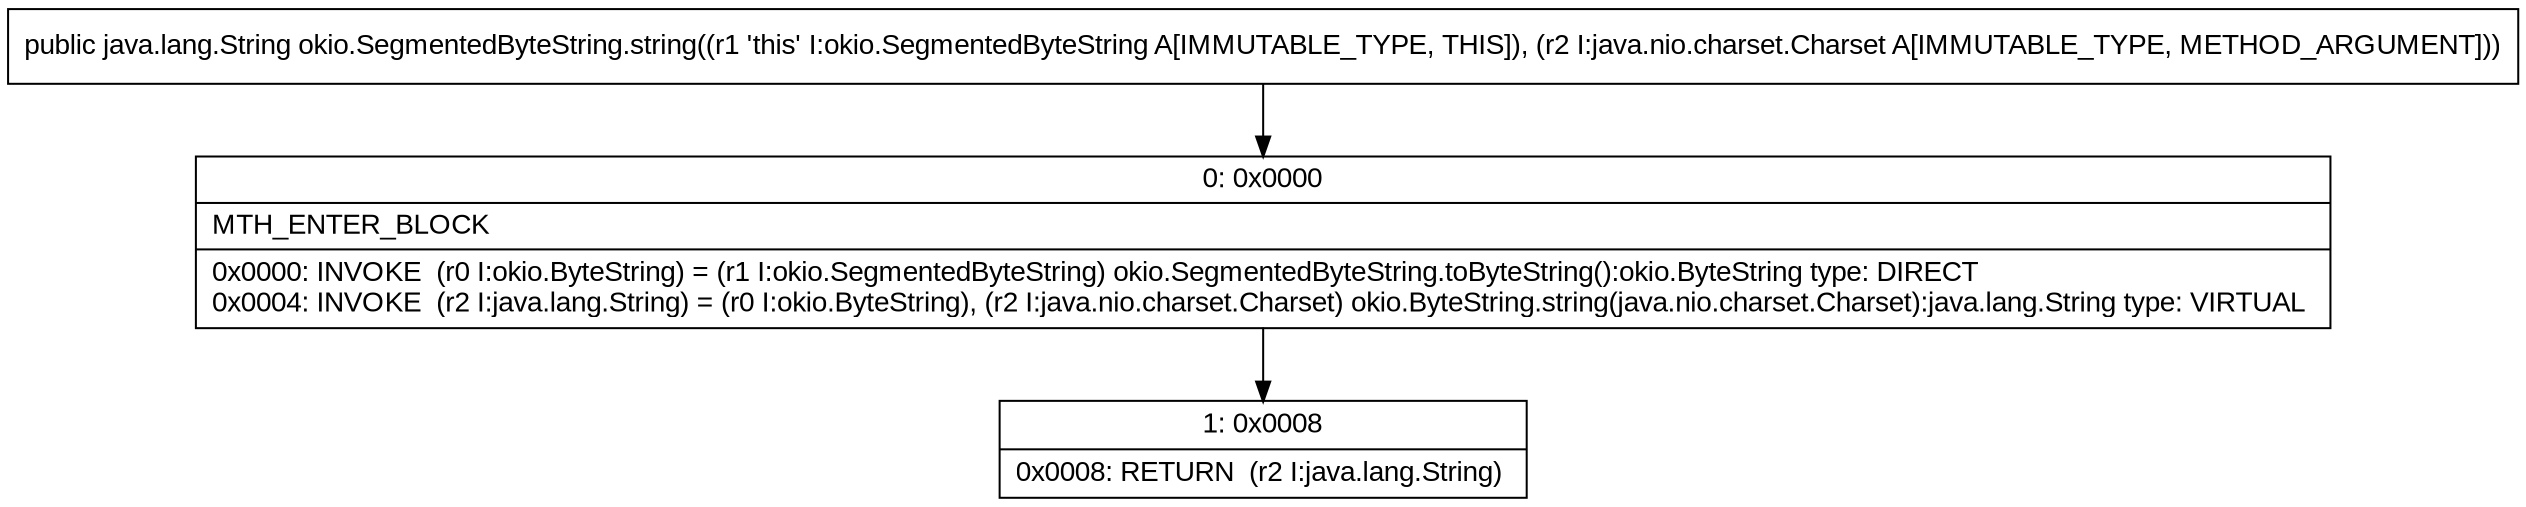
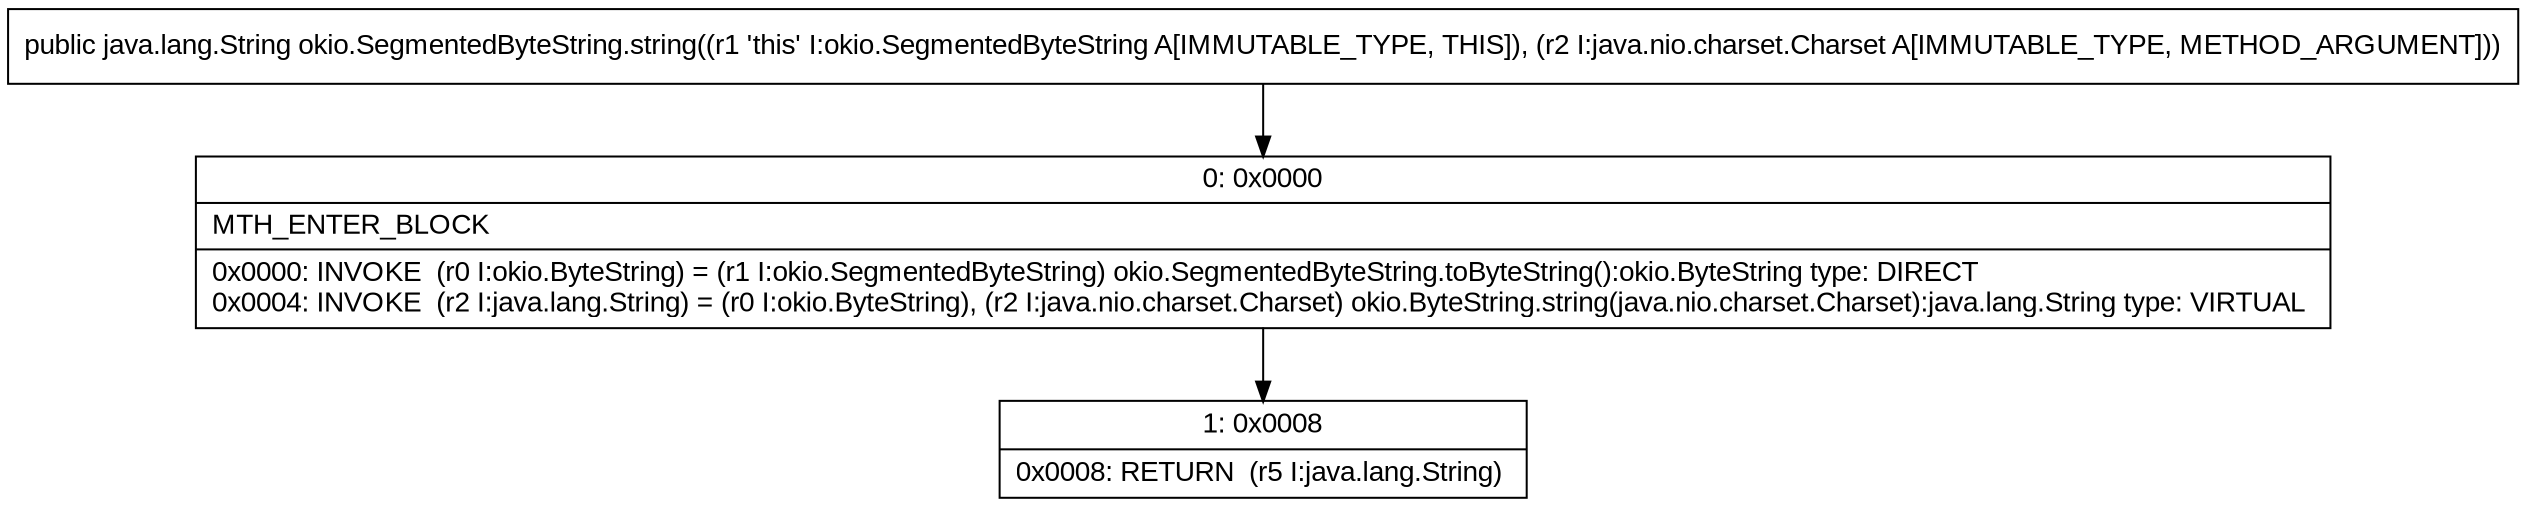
(1263, 473) -> (1263, 473)
